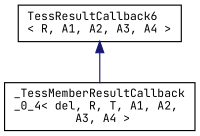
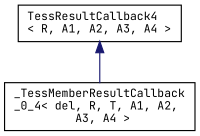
(100, 23) -> (100, 23)
